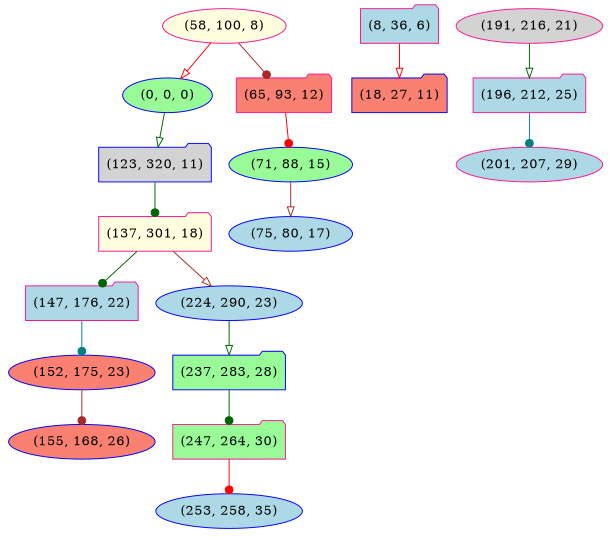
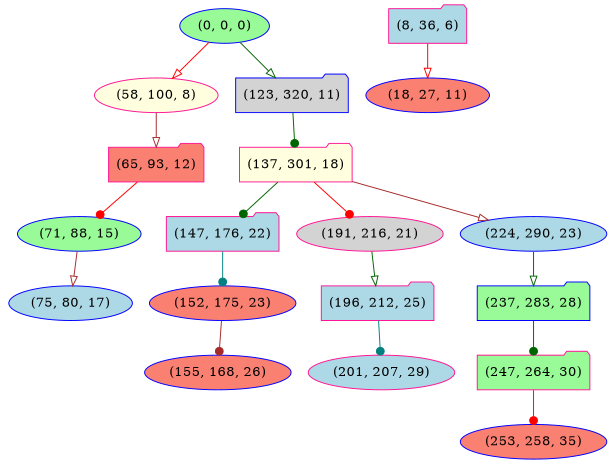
(199, 57) -> (194, 57)
(251, 57) -> (156, 125)
(399, 95) -> (428, 95)
none -> (330, 197)
(229, 511) -> (534, 442)
